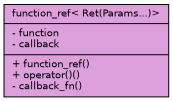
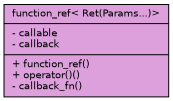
(36, 33) -> (35, 33)
